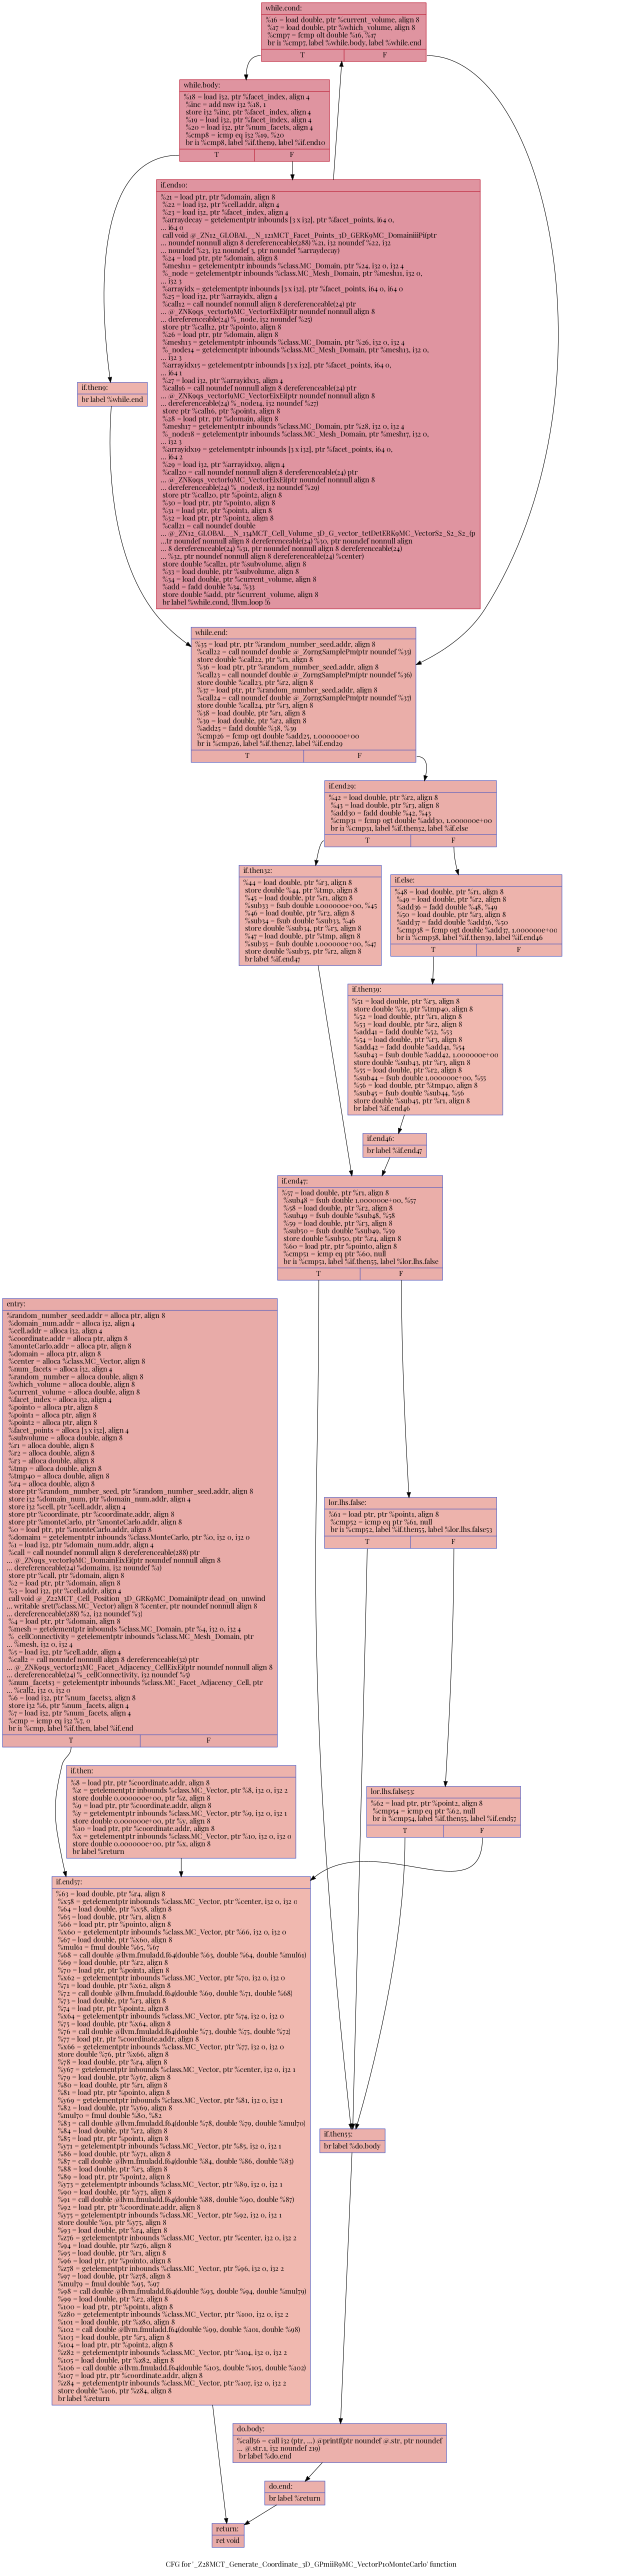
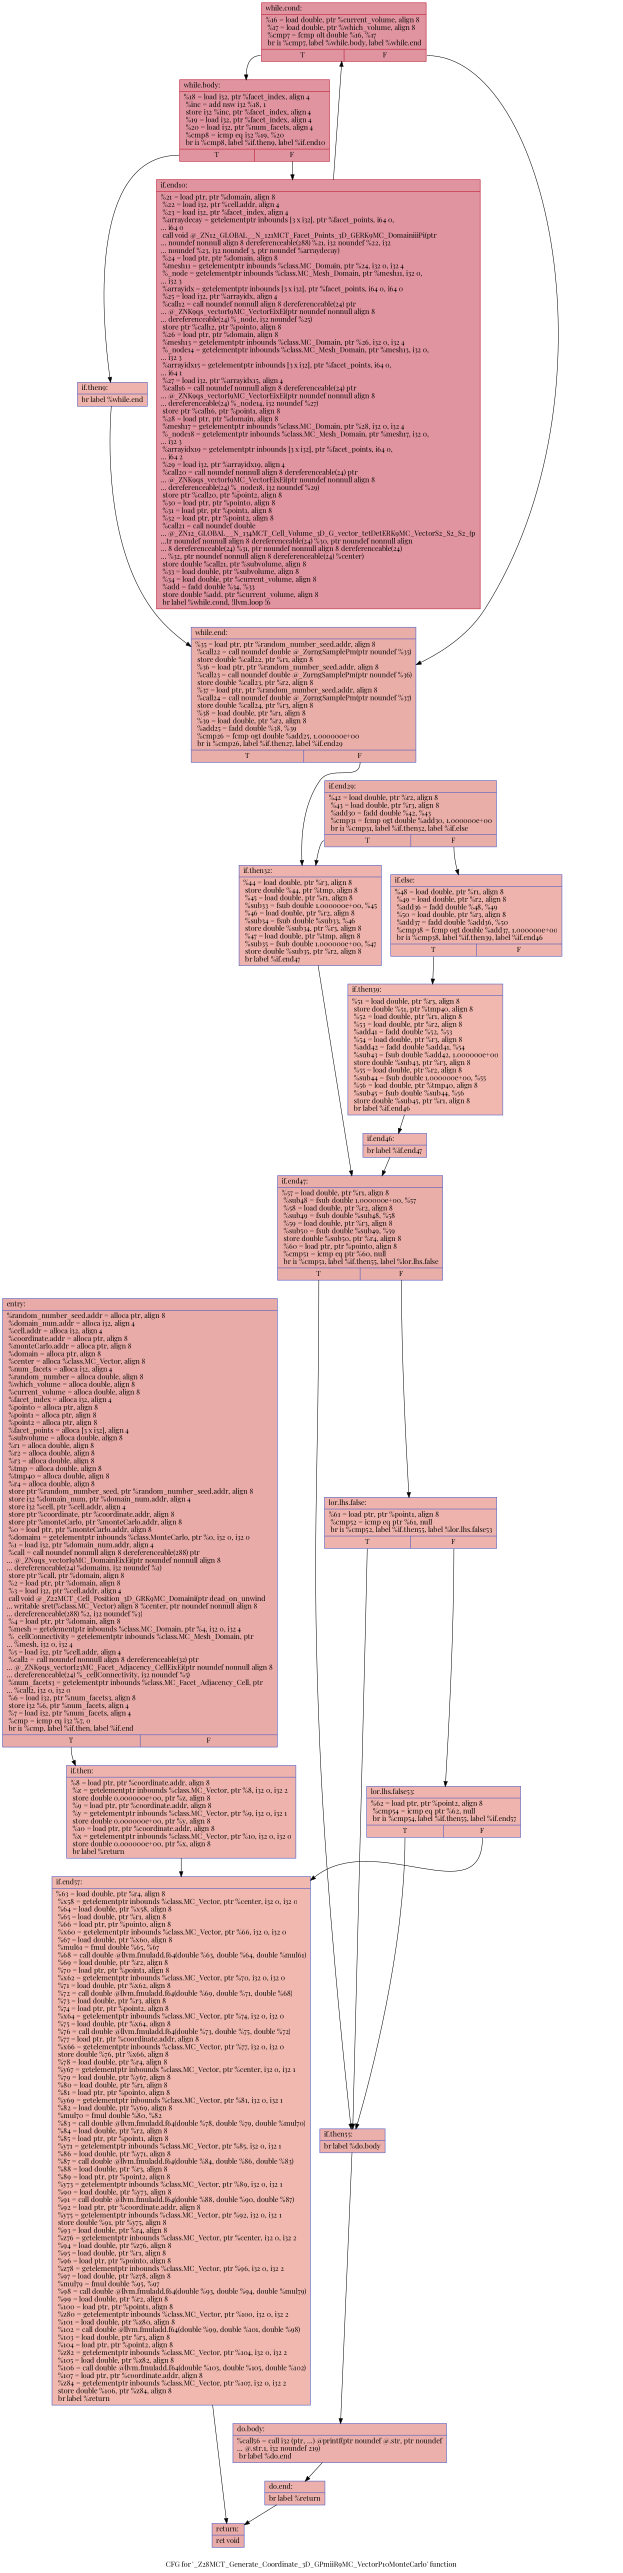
(426, 763) -> (312, 796)
(55, 1808) -> (72, 1754)
